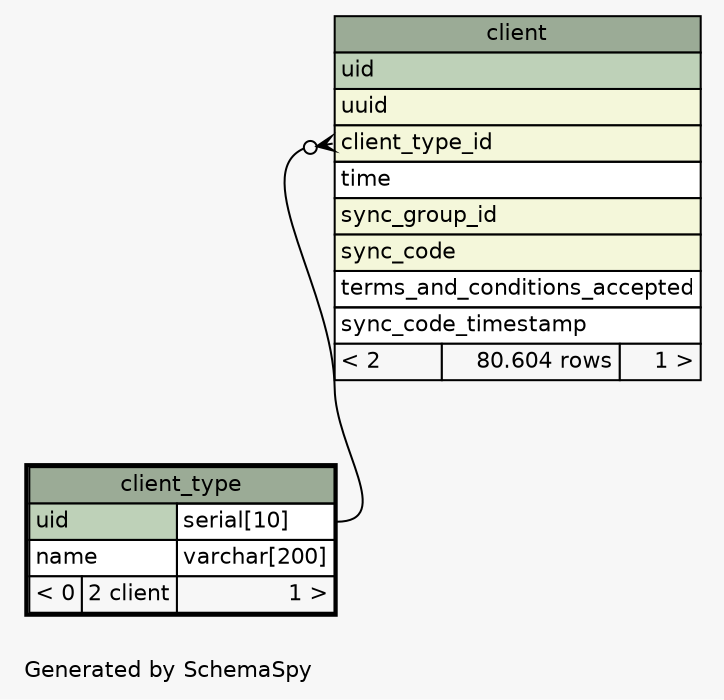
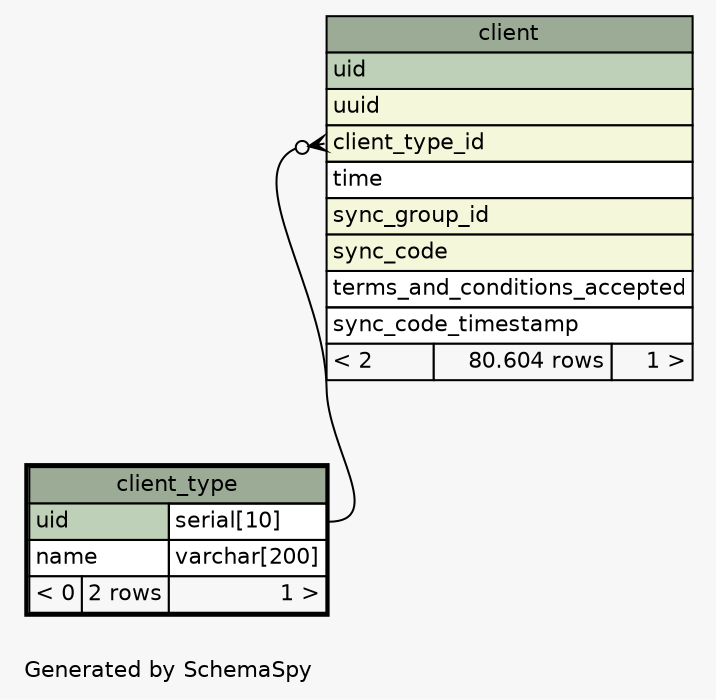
(129, 594) -> (125, 594)
